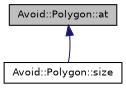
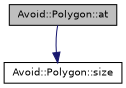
(70, 49) -> (56, 39)
